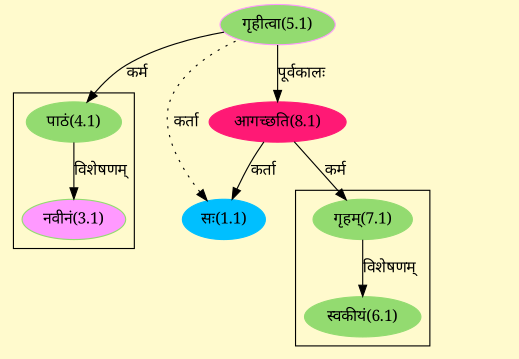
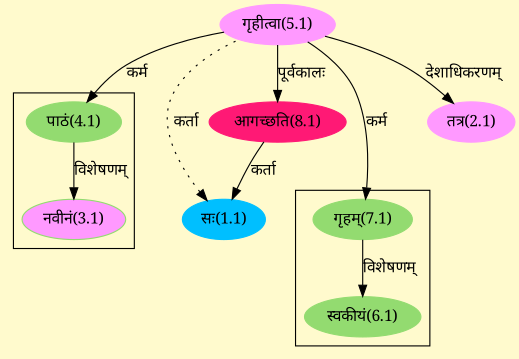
(278, 25) -> (278, 25)
none -> (471, 122)
(317, 167) -> (360, 105)
